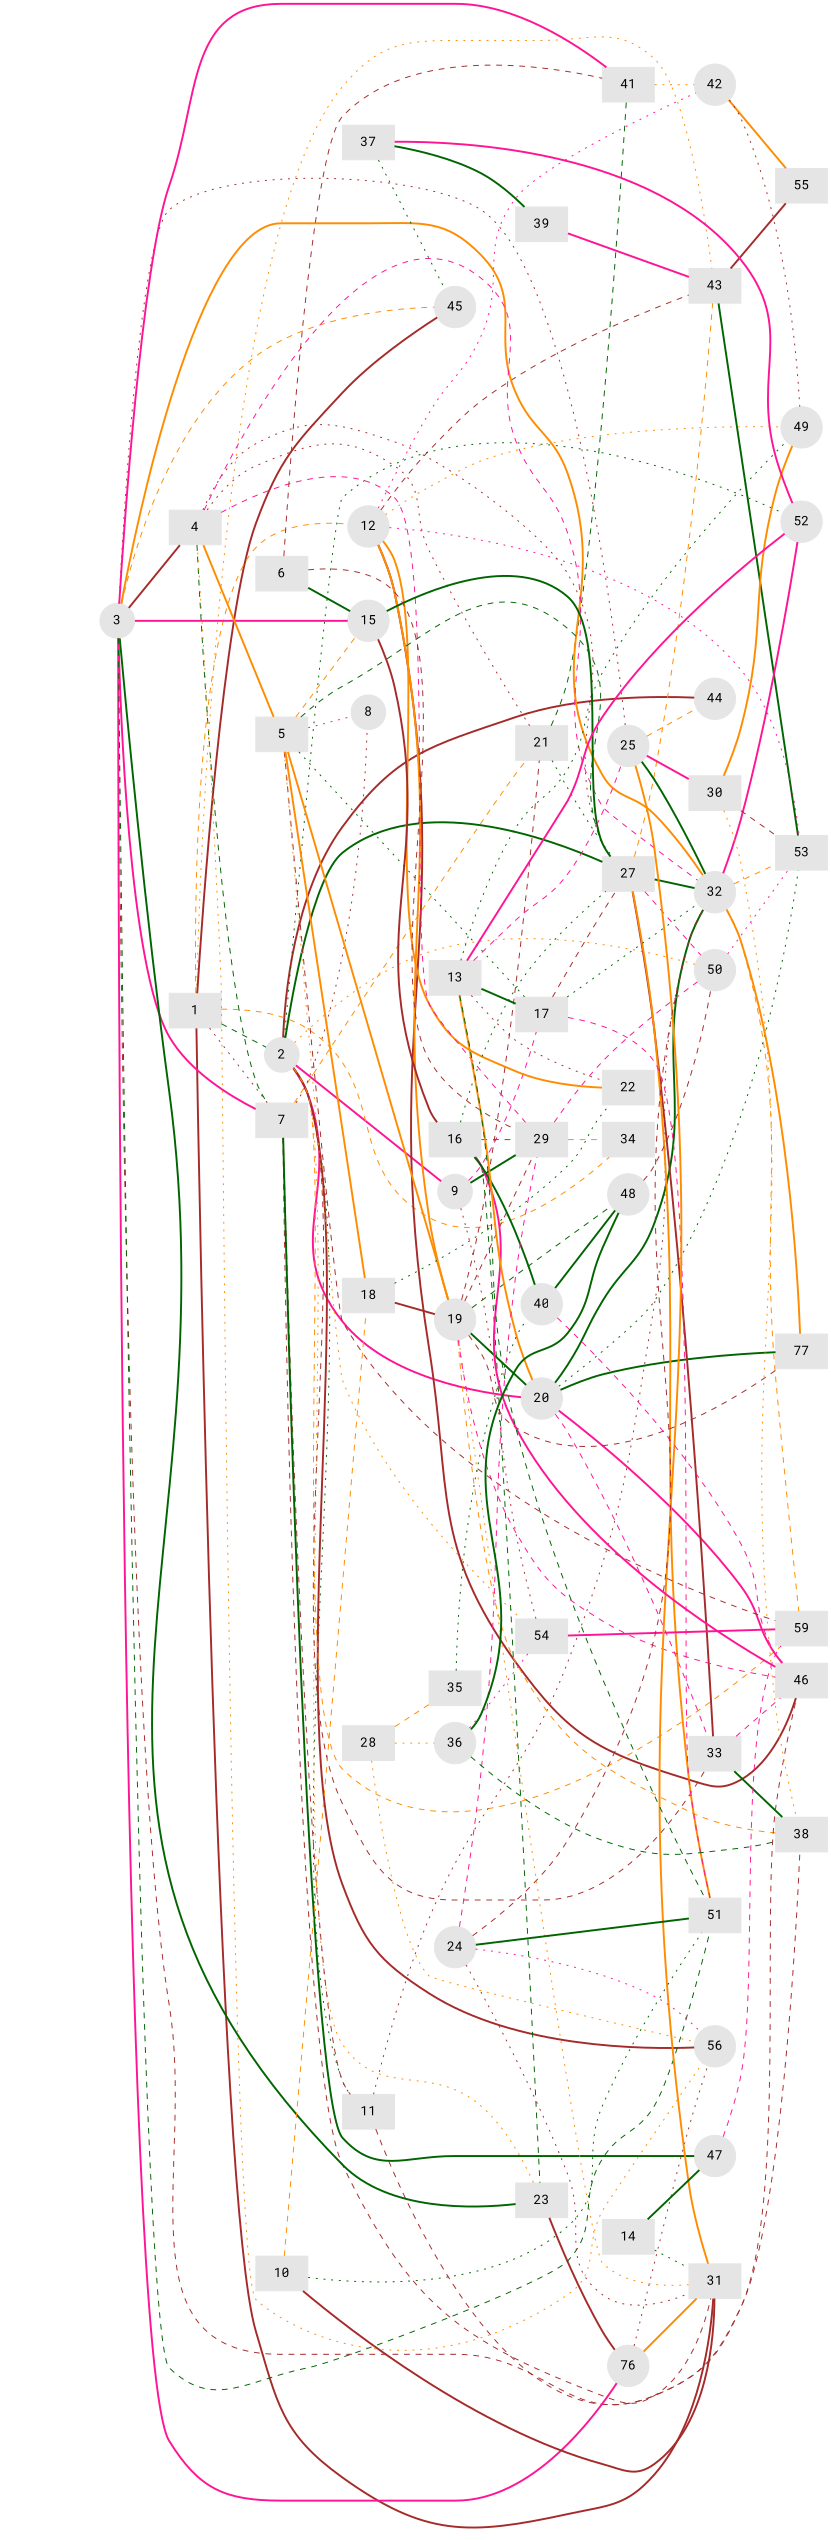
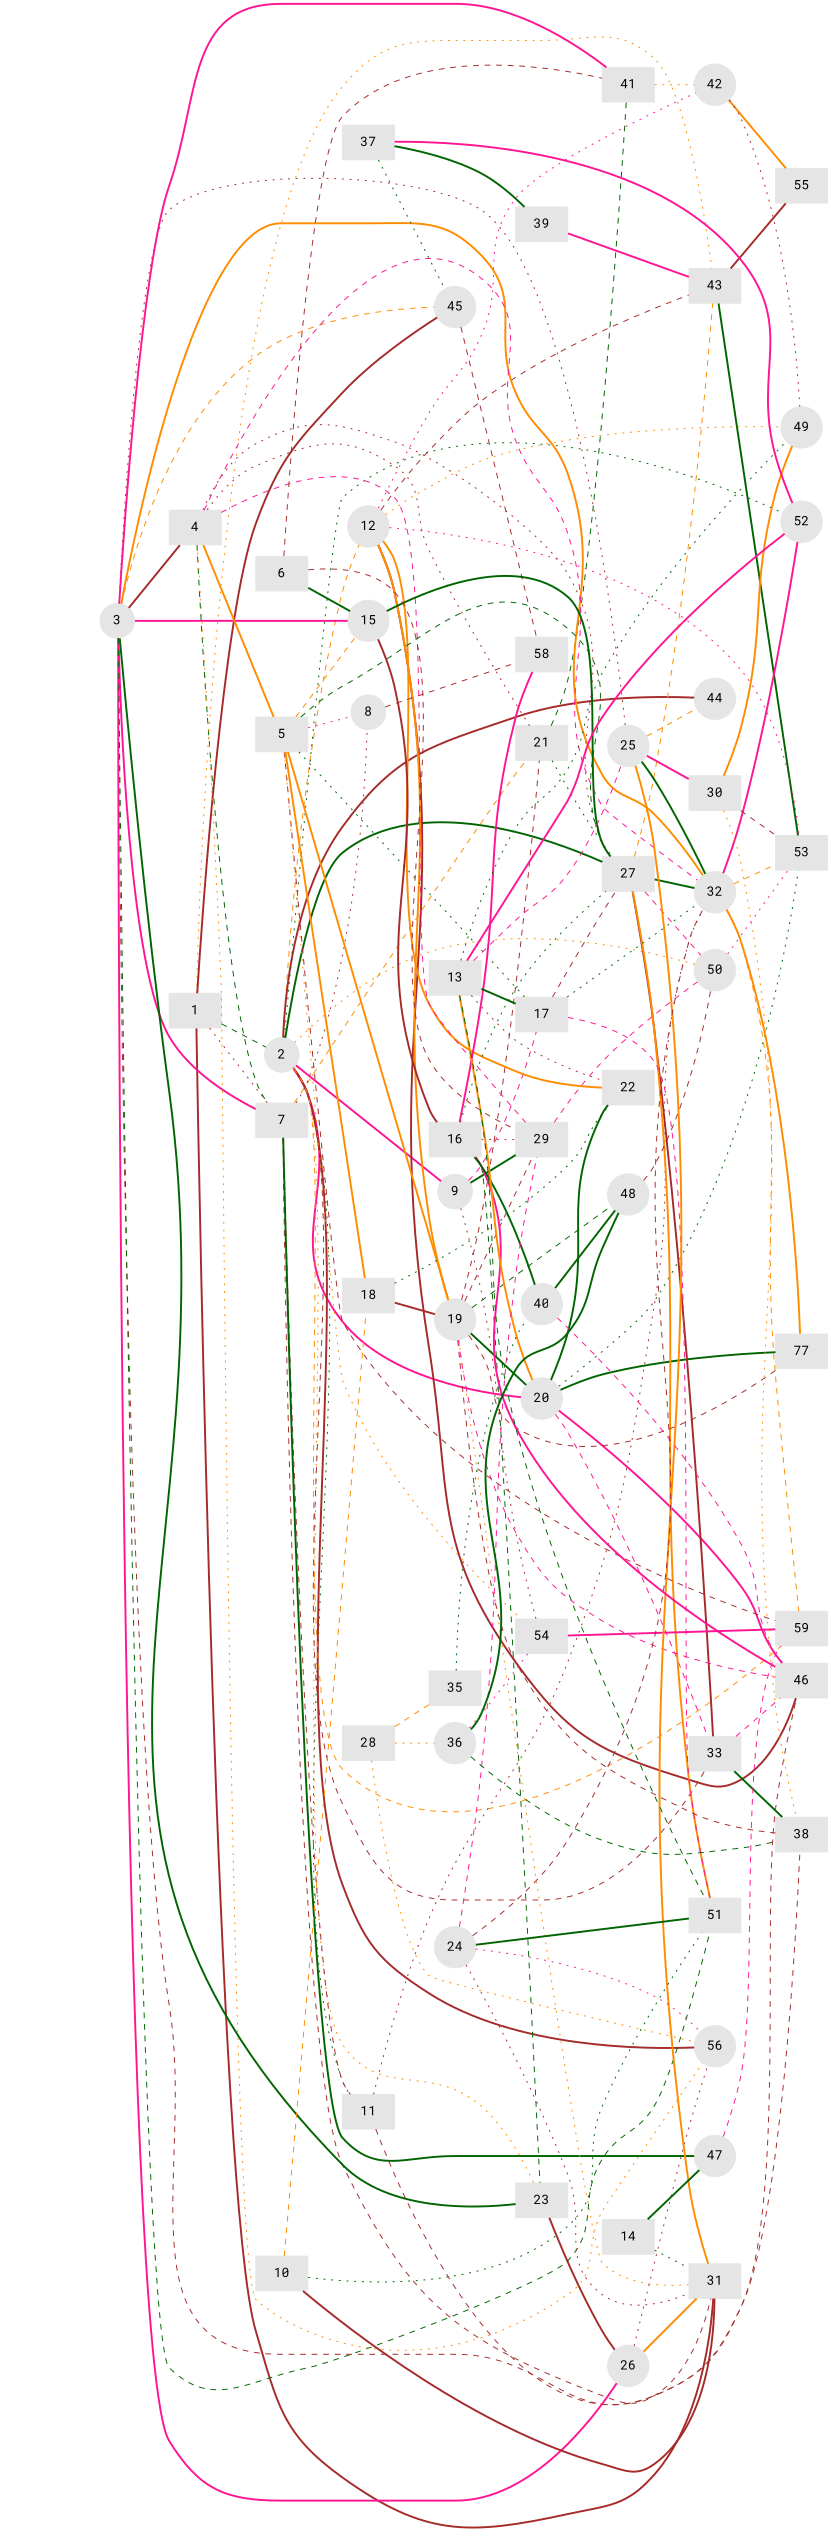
(232, 596) -> (326, 665)
none -> (542, 654)
(503, 1140) -> (503, 1140)
(628, 1140) -> none
(650, 1233) -> (578, 1242)
(560, 1727) -> (560, 1727)
(628, 2366) -> (628, 2366)
